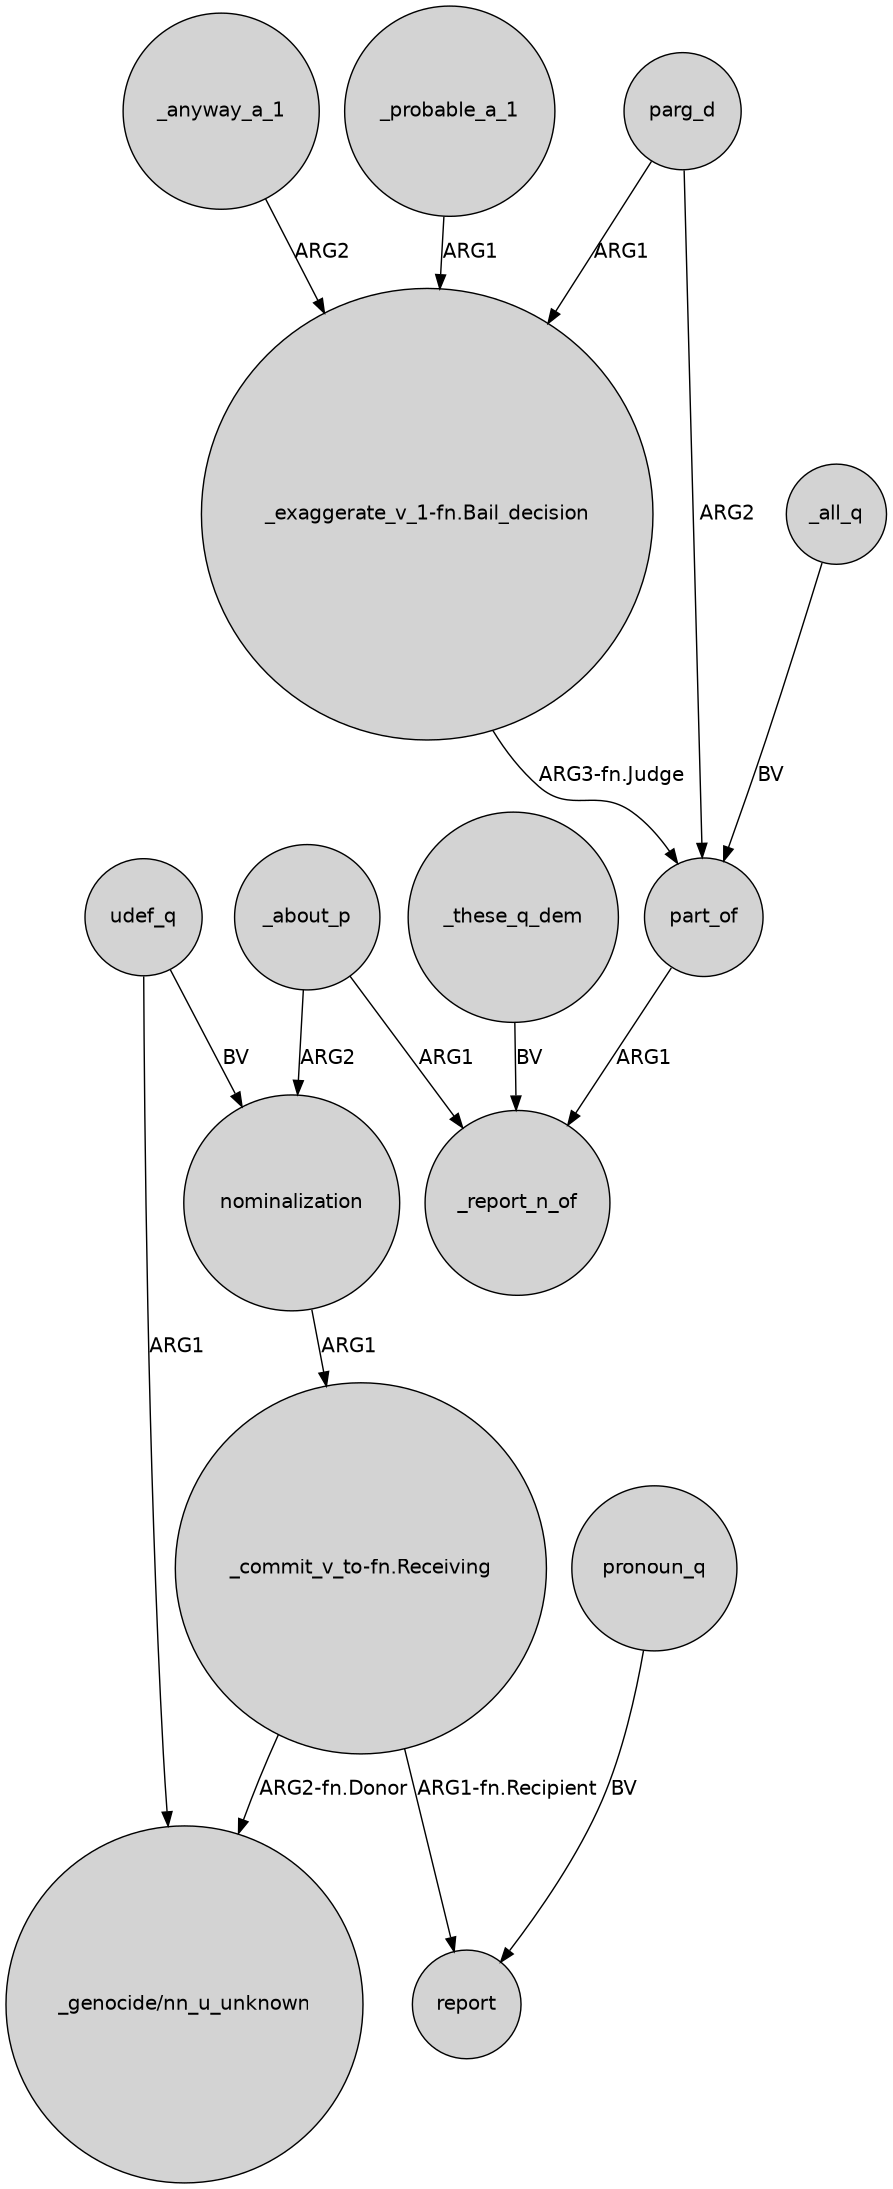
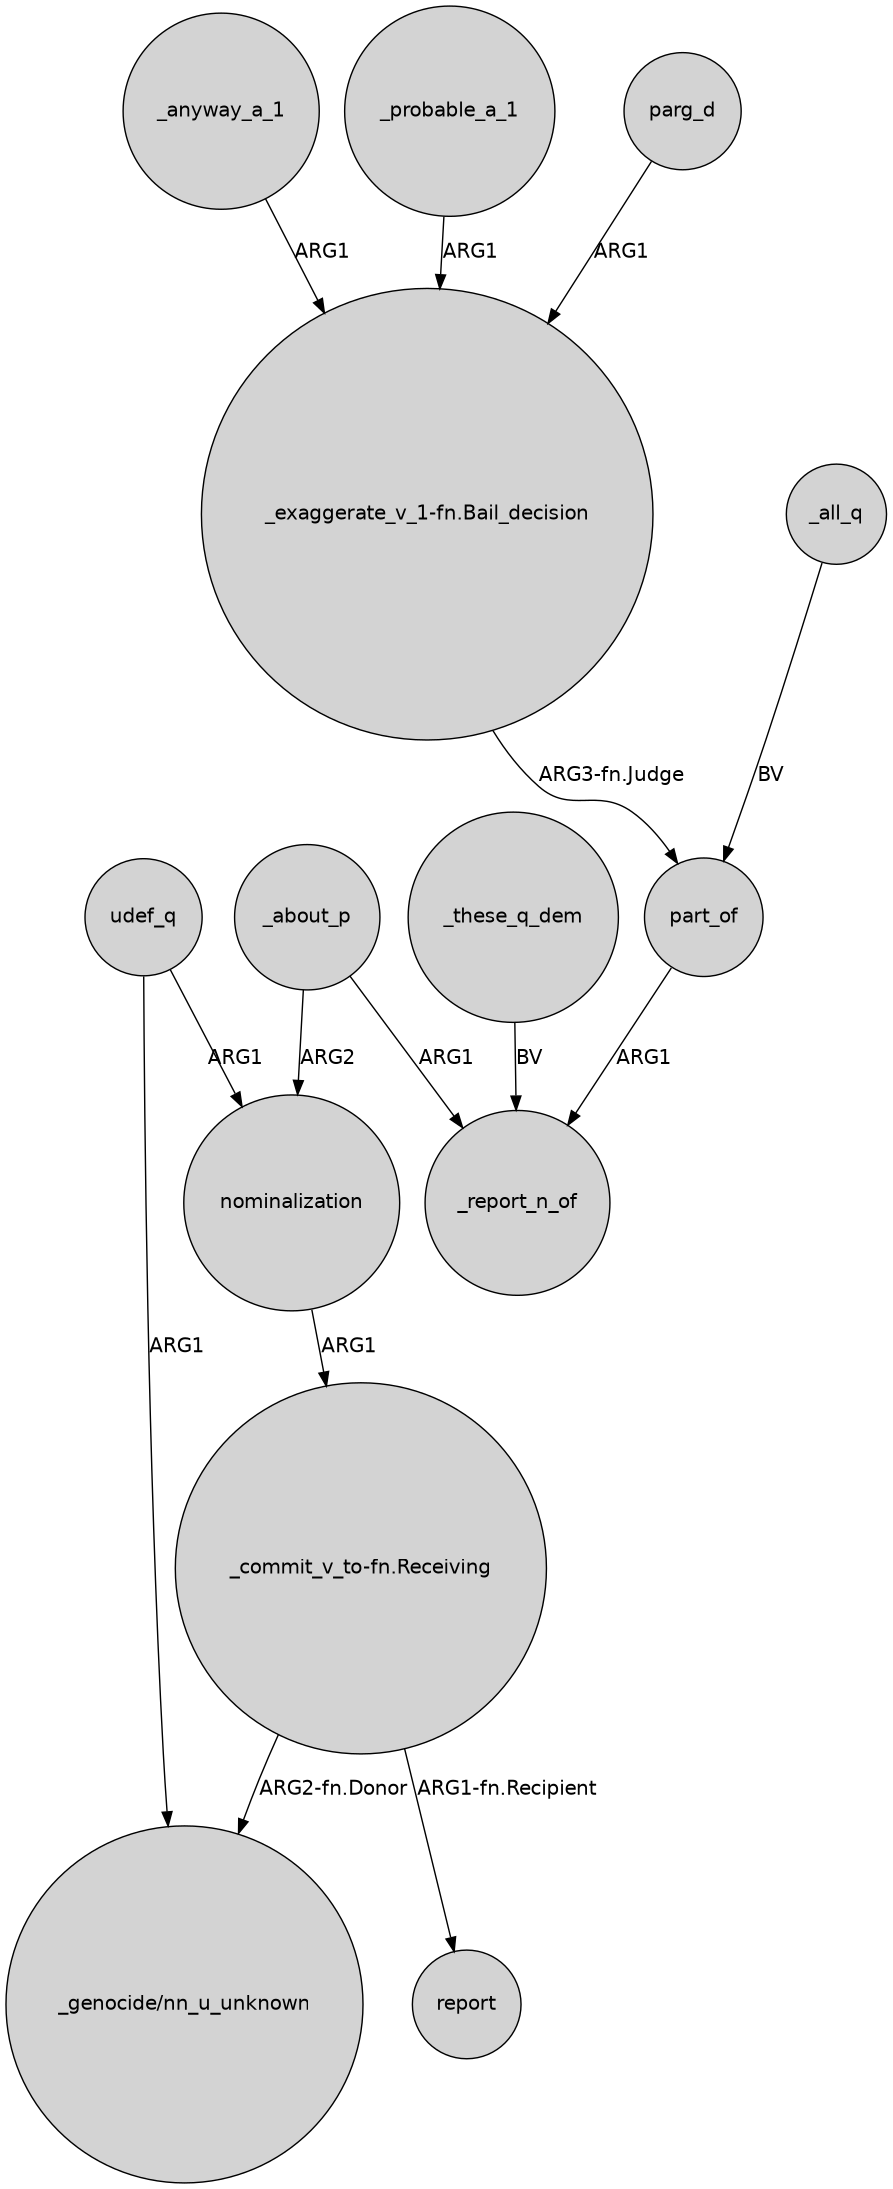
(323, 253) -> (323, 253)
(693, 507) -> none
(236, 1059) -> (236, 1059)
(654, 1568) -> none
